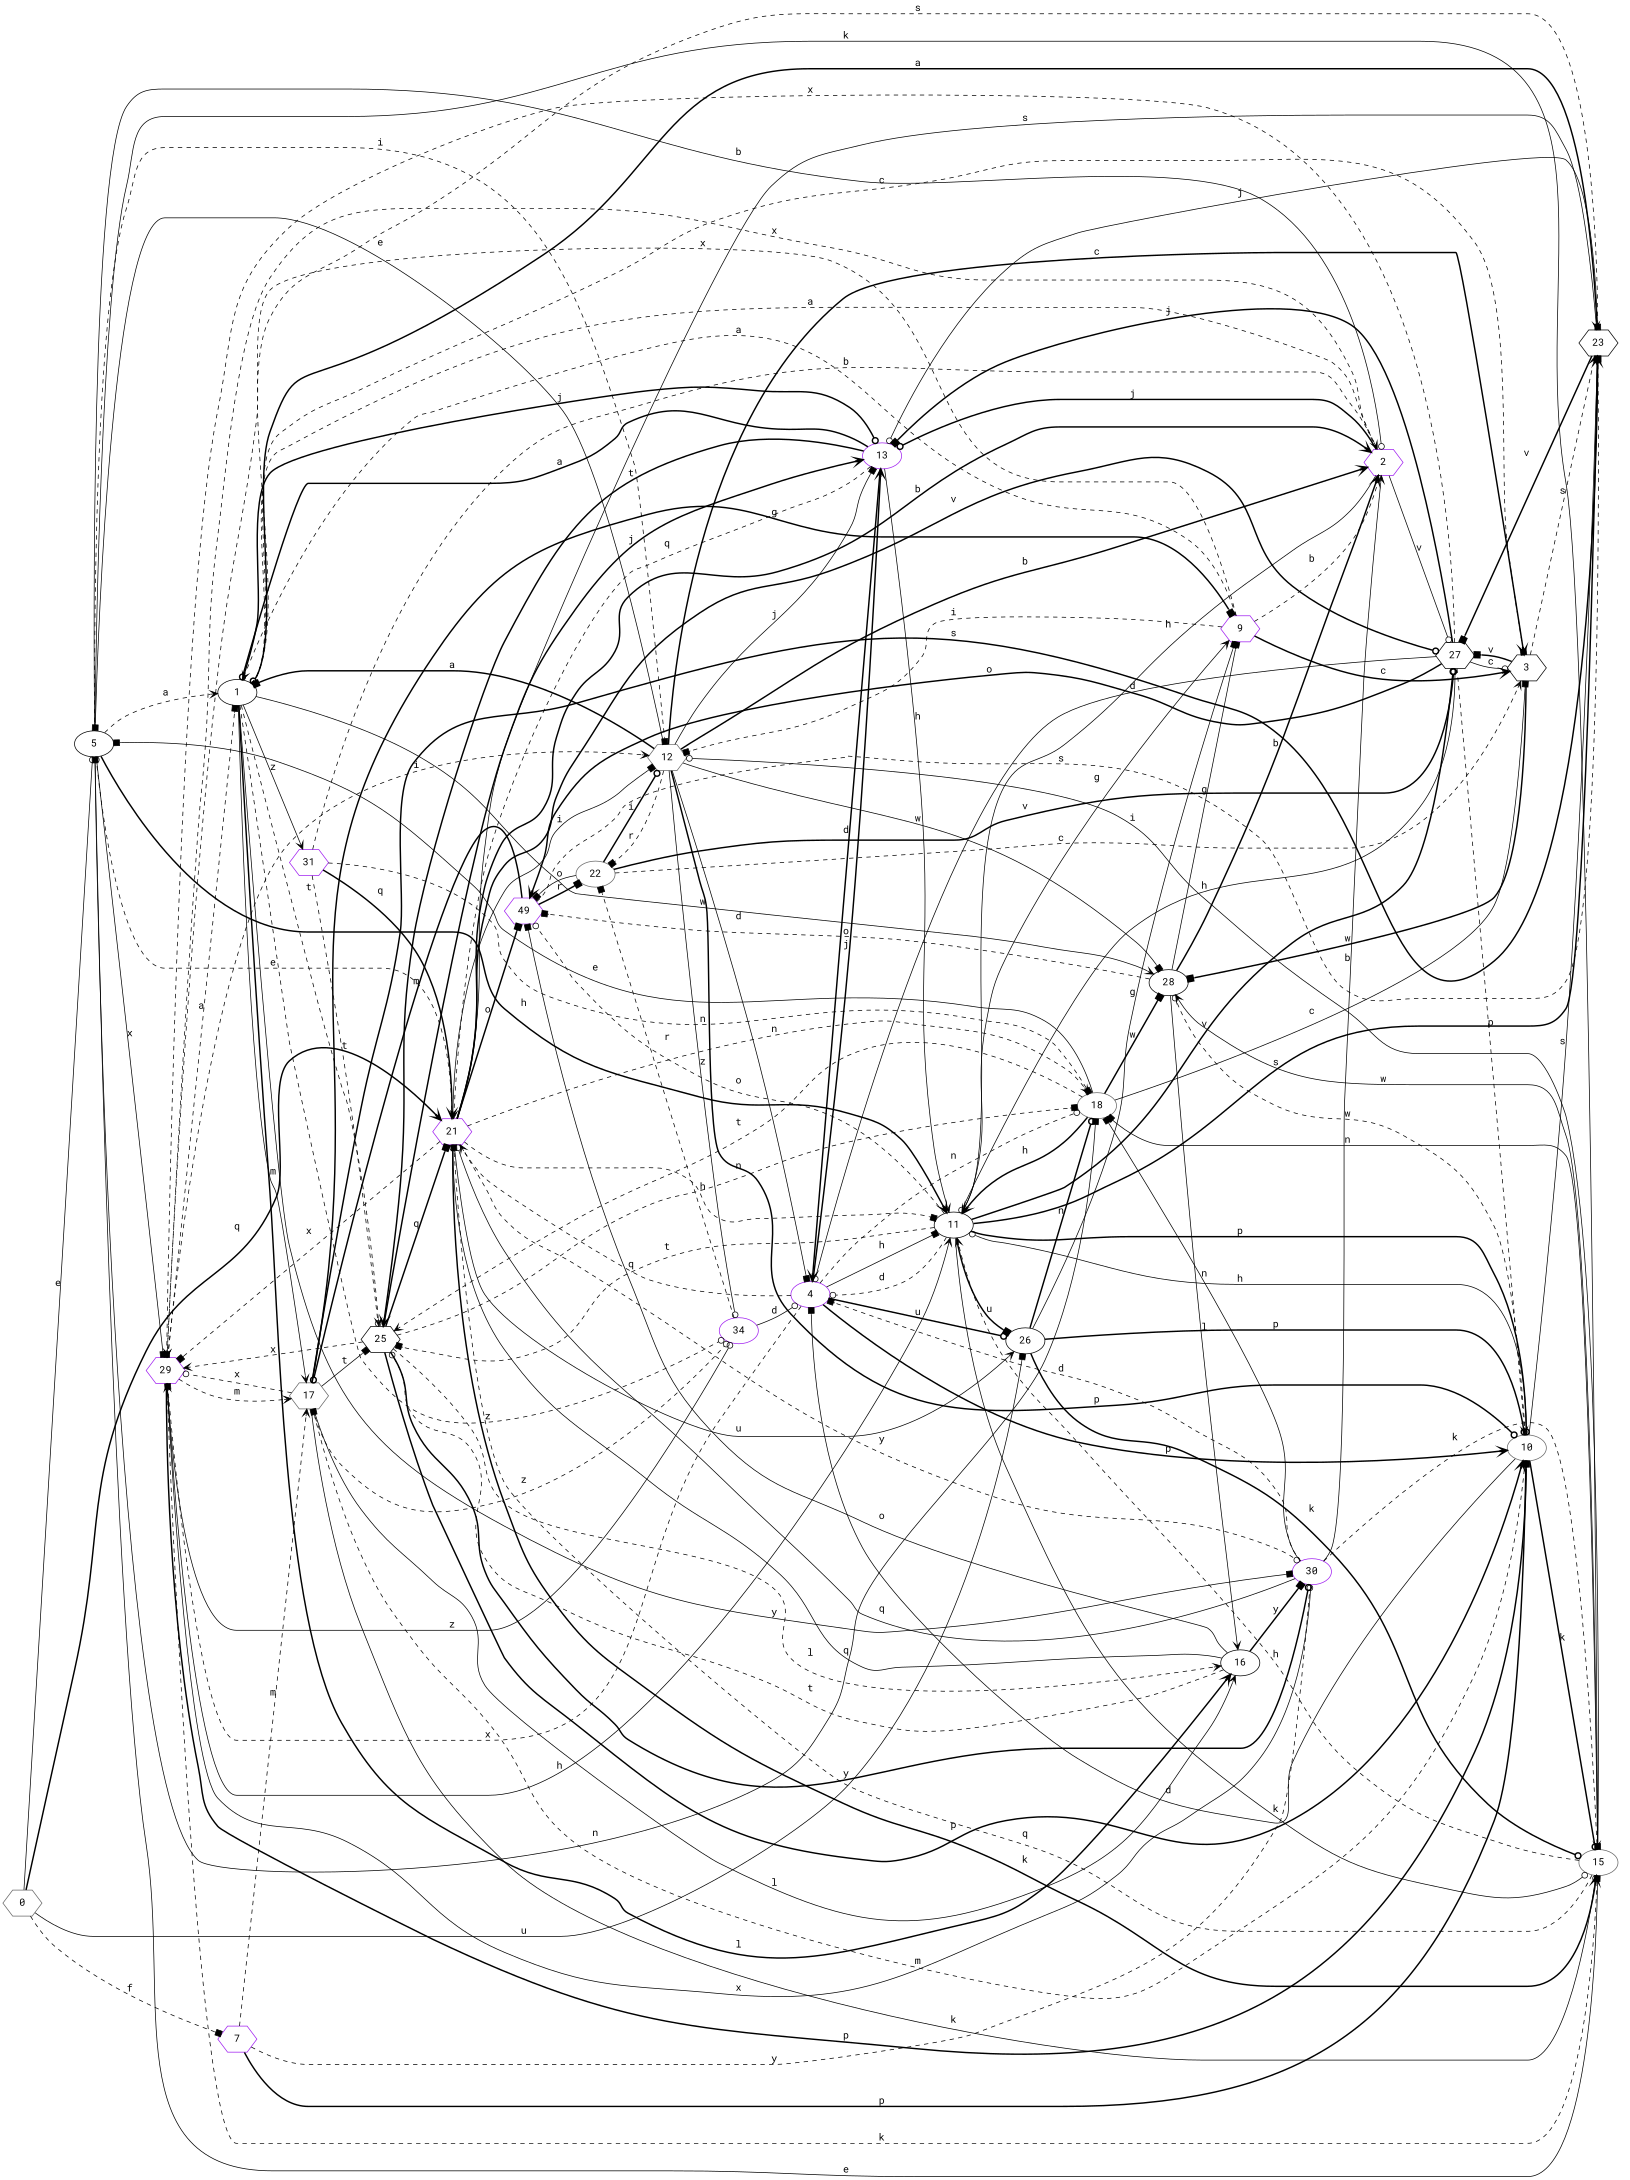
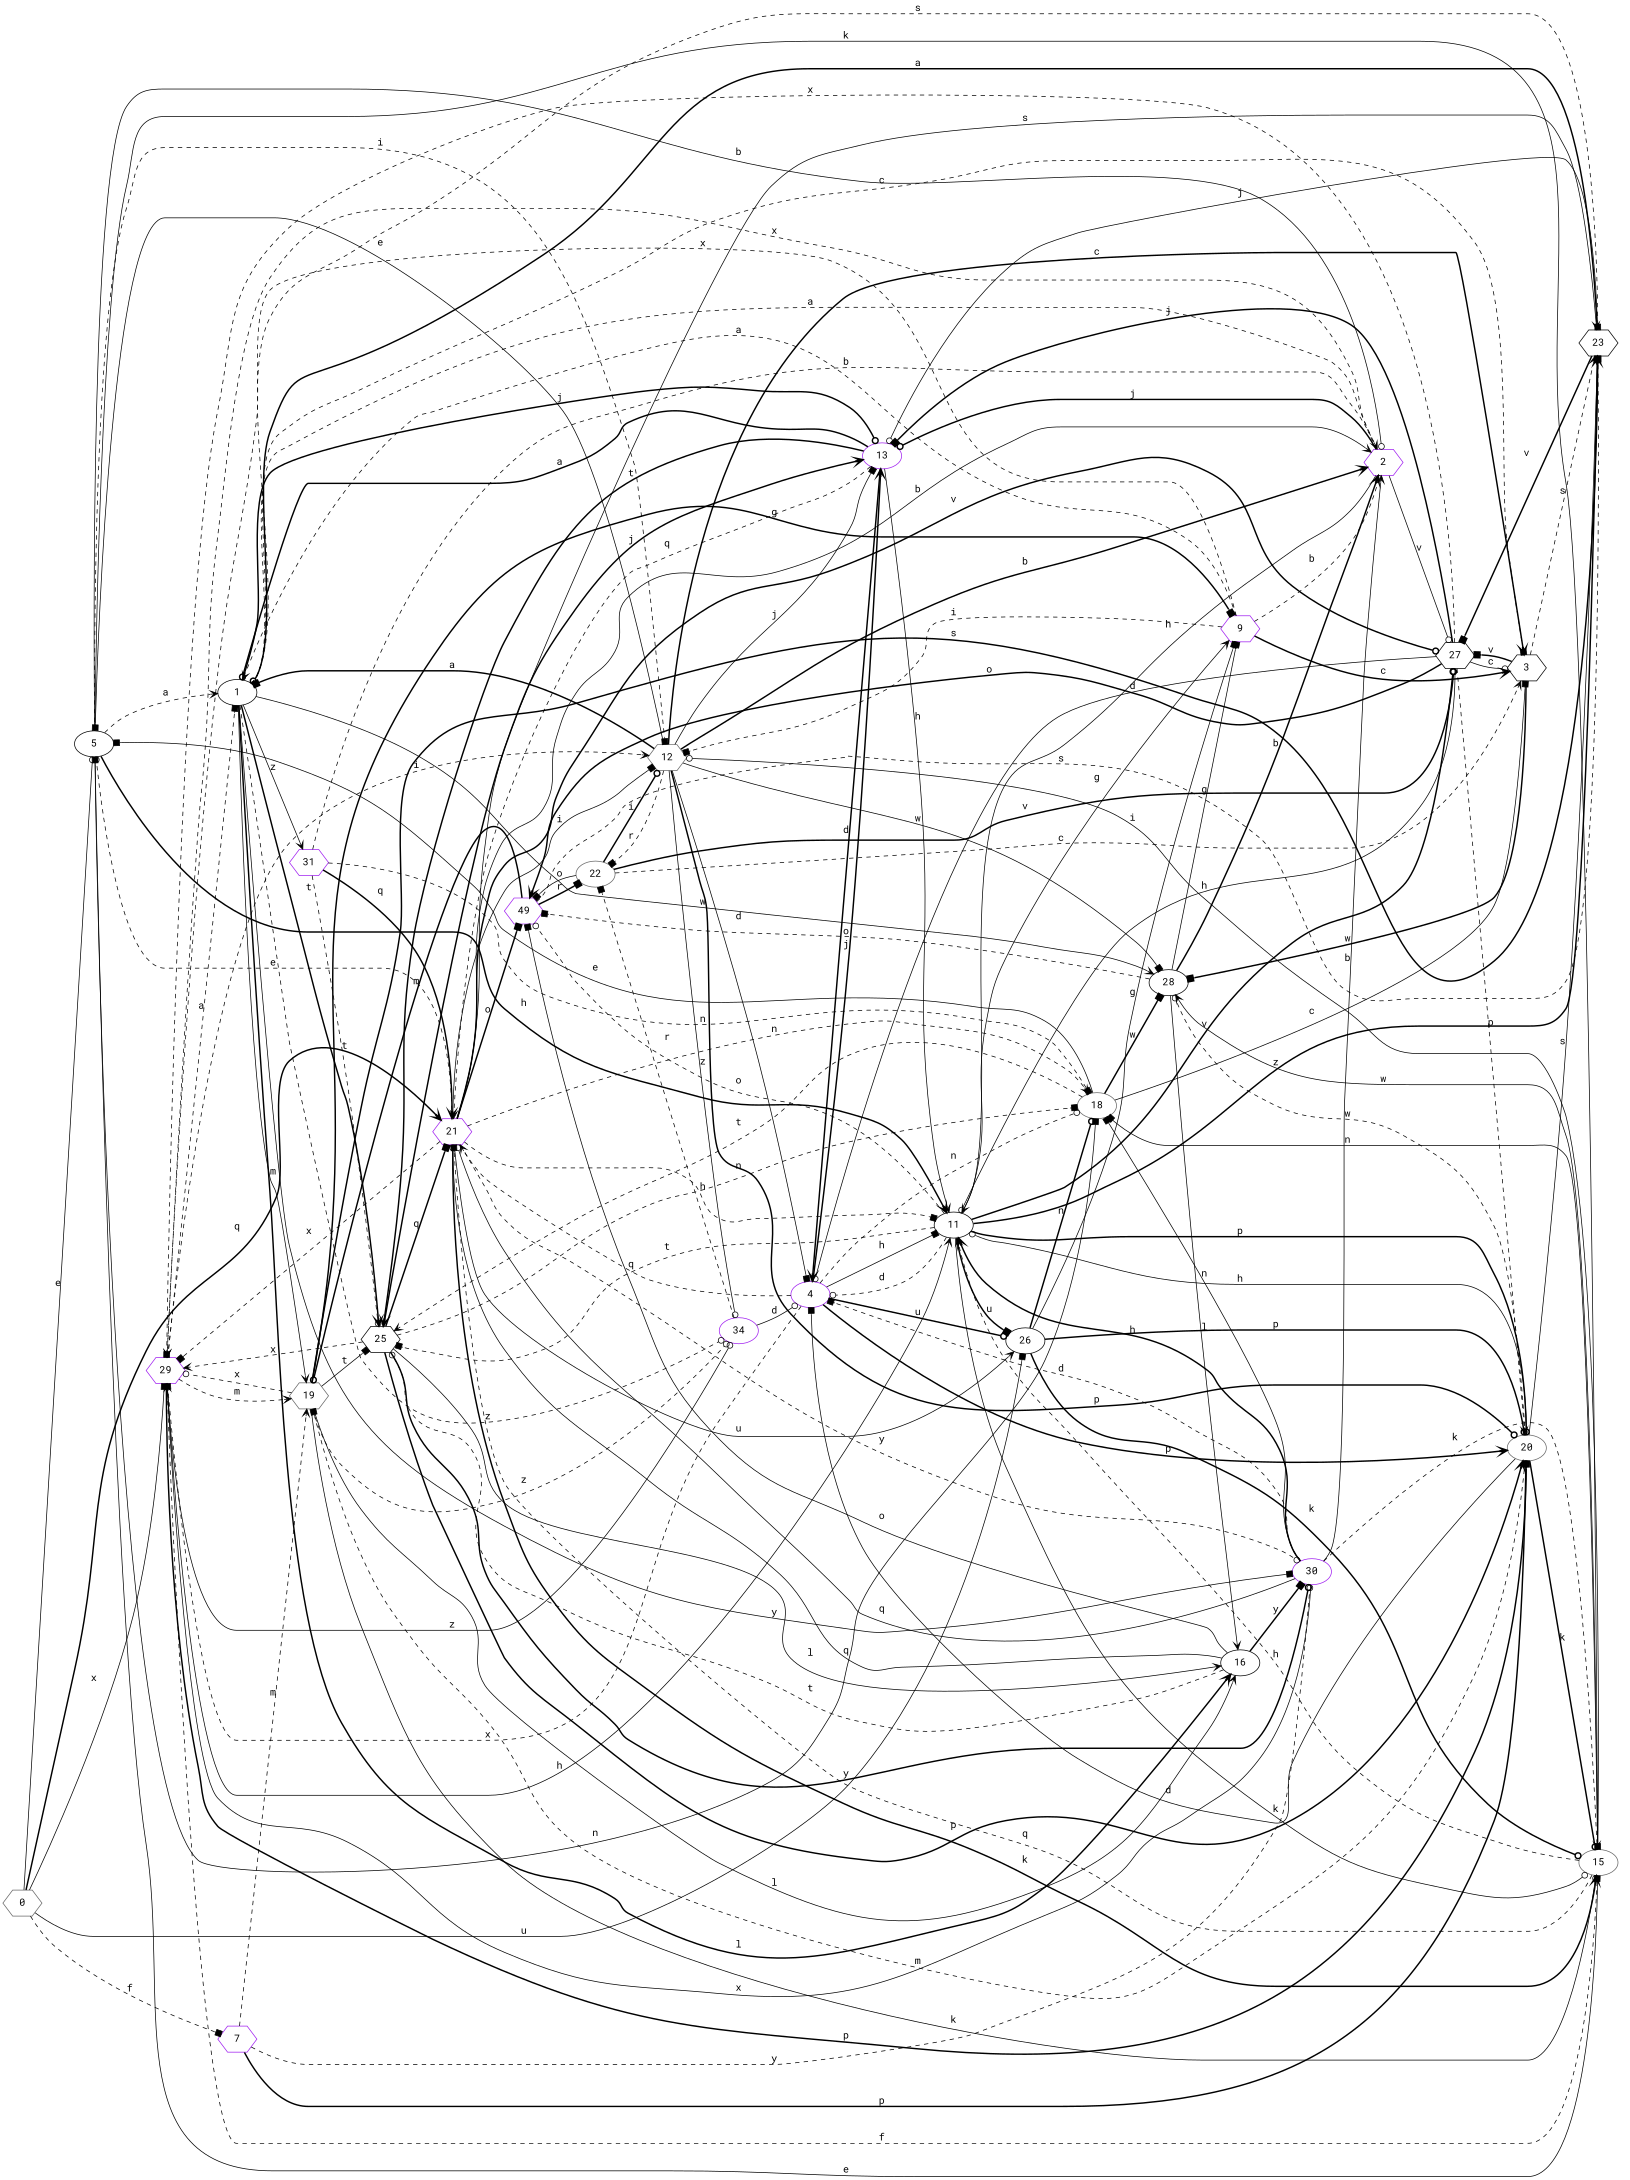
(728, 576) -> (728, 576)
(320, 1010) -> (320, 1010)
(129, 1054) -> (121, 1660)
(1276, 1063) -> (1276, 1063)
(1028, 1164) -> (1181, 1353)
(309, 1396) -> (309, 1396)
(1527, 1448) -> (1527, 1448)
(782, 1599) -> (782, 1599)
(882, 2138) -> (882, 2138)
